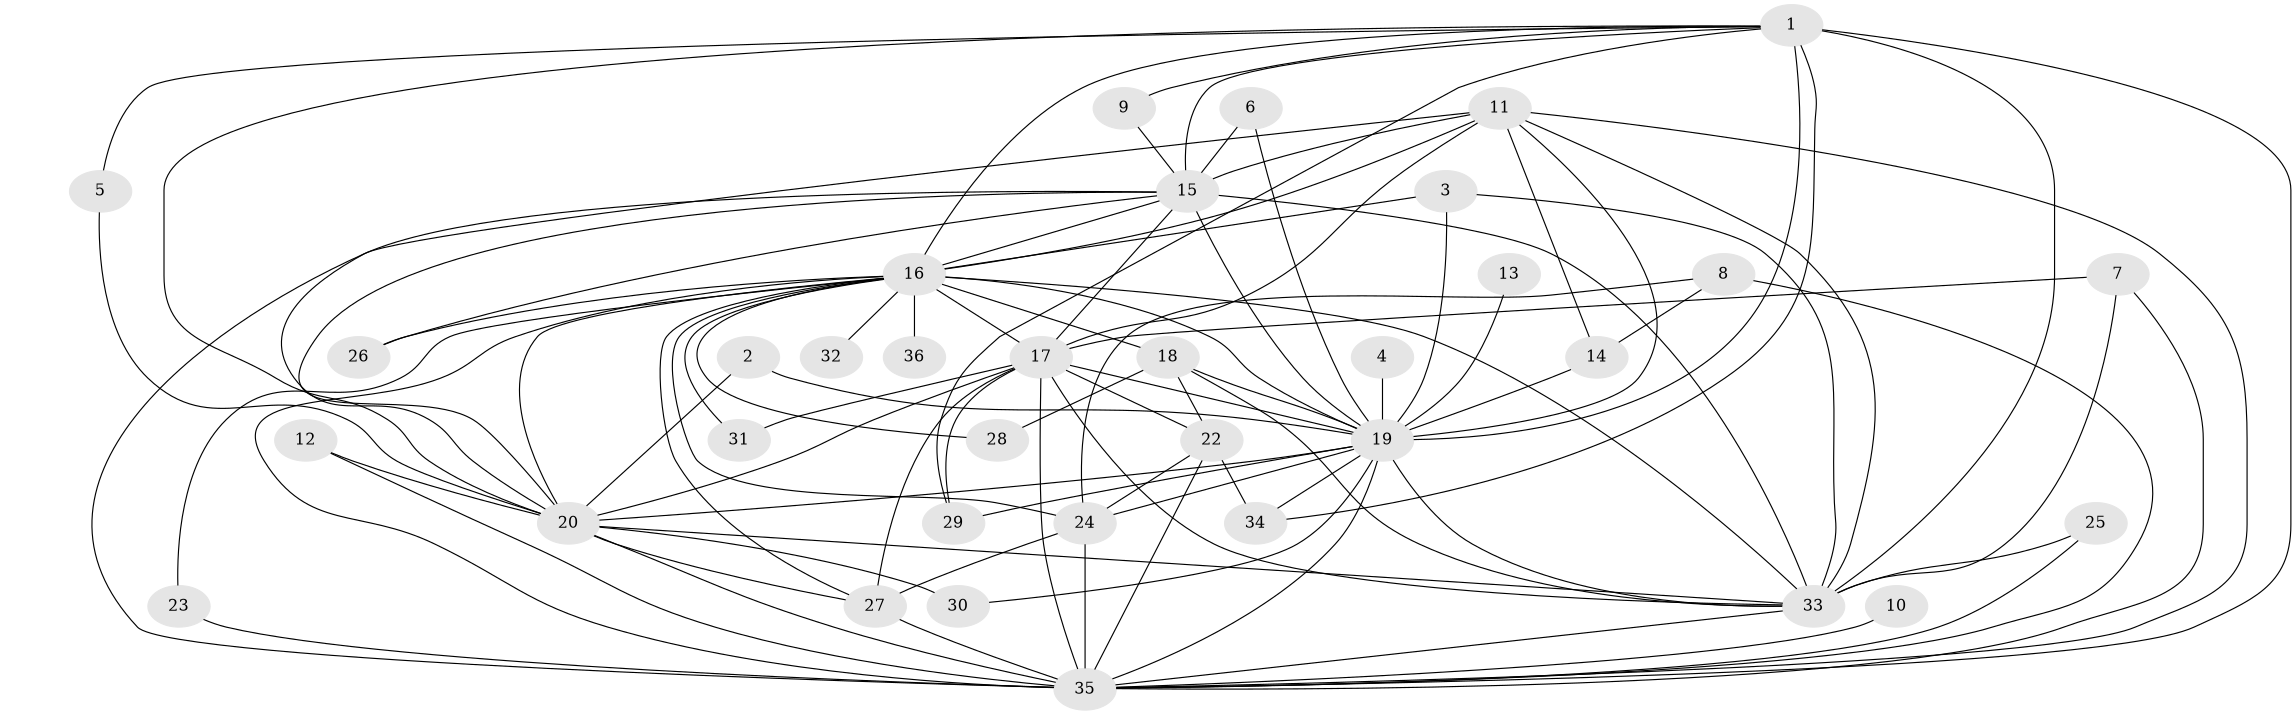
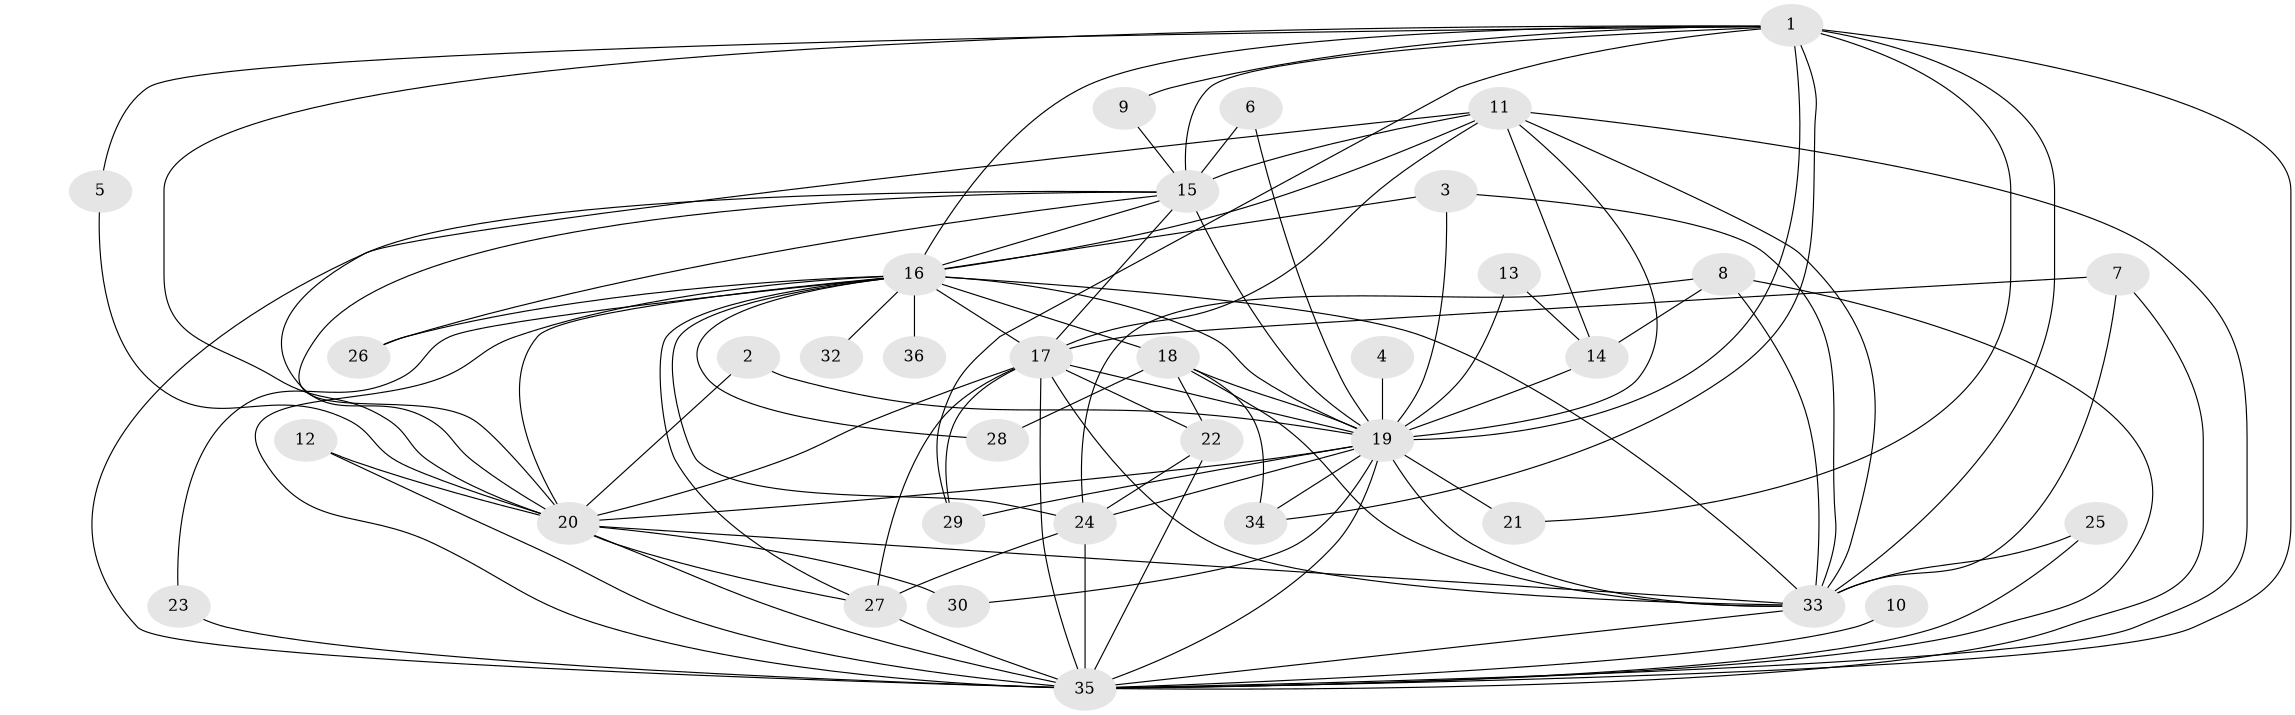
(1589, 277) -> (1810, 430)
none -> (1553, 316)
(739, 440) -> none
(1230, 475) -> (1258, 430)
none -> (1514, 523)
